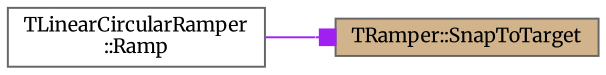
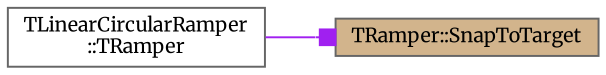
(136, 37) -> (136, 37)
